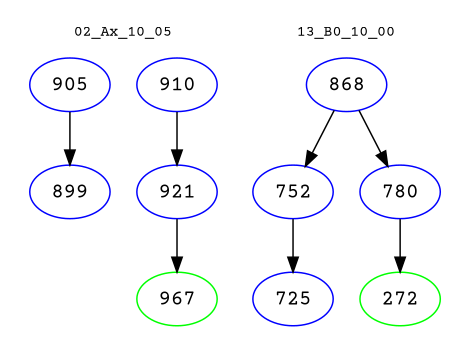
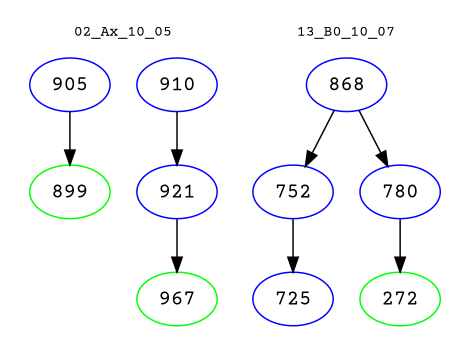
(347, 32) -> (347, 32)
(70, 192) -> (70, 192)
